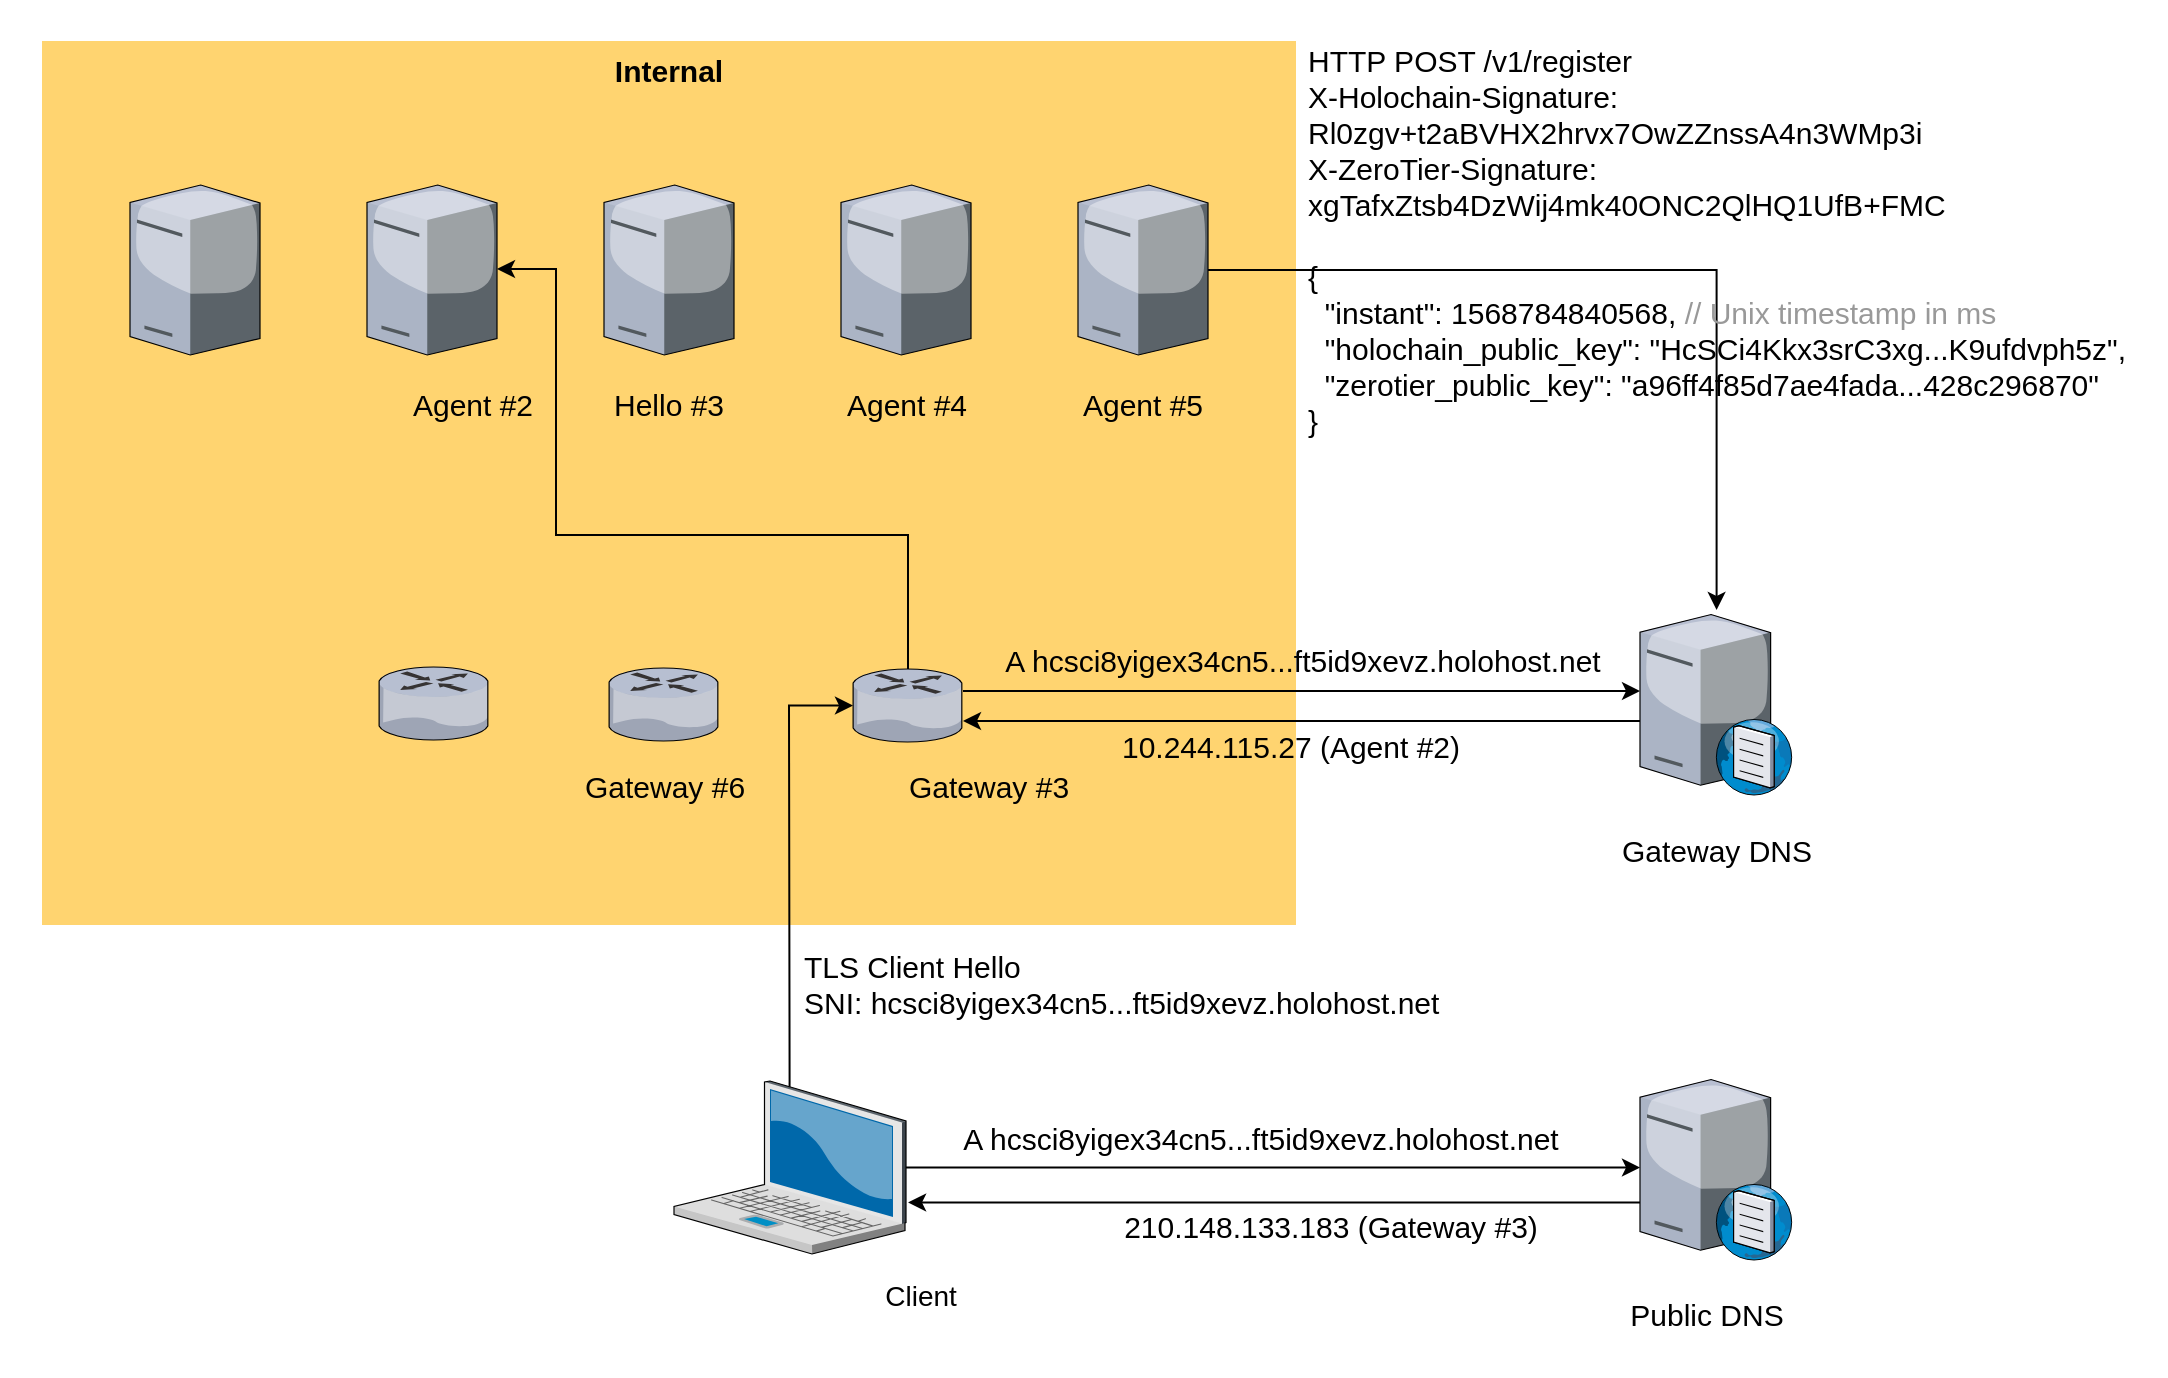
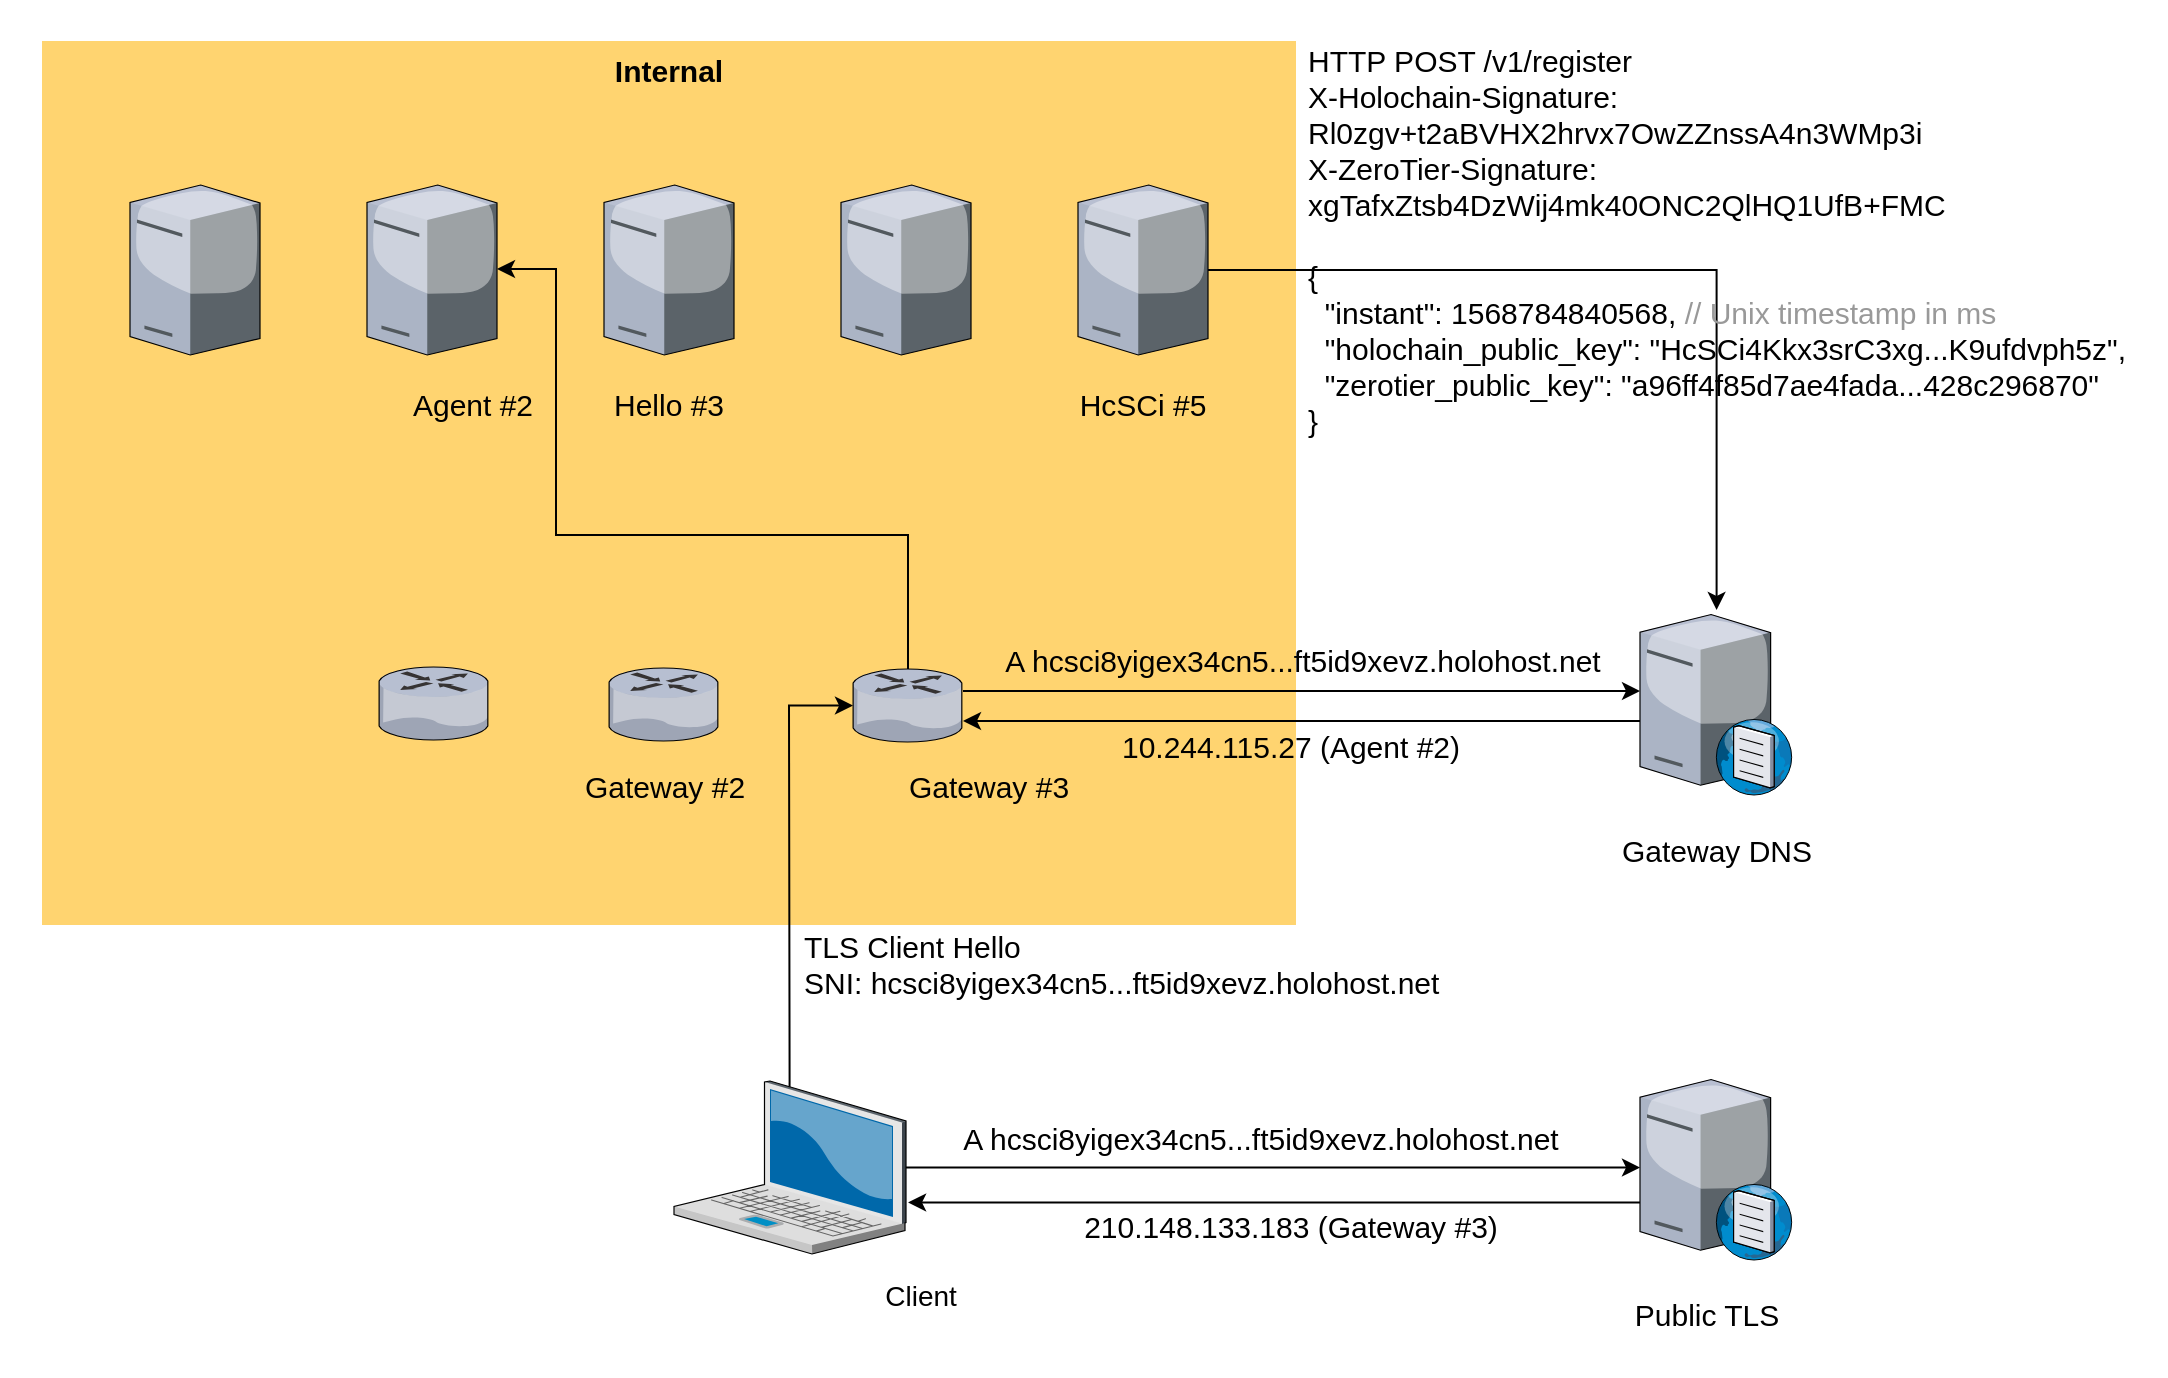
(906, 405) -> none
(1144, 405) -> (1144, 405)
(666, 787) -> (666, 787)
(1131, 985) -> (1131, 965)
(1330, 1227) -> (1290, 1227)
(1708, 1315) -> (1708, 1315)
